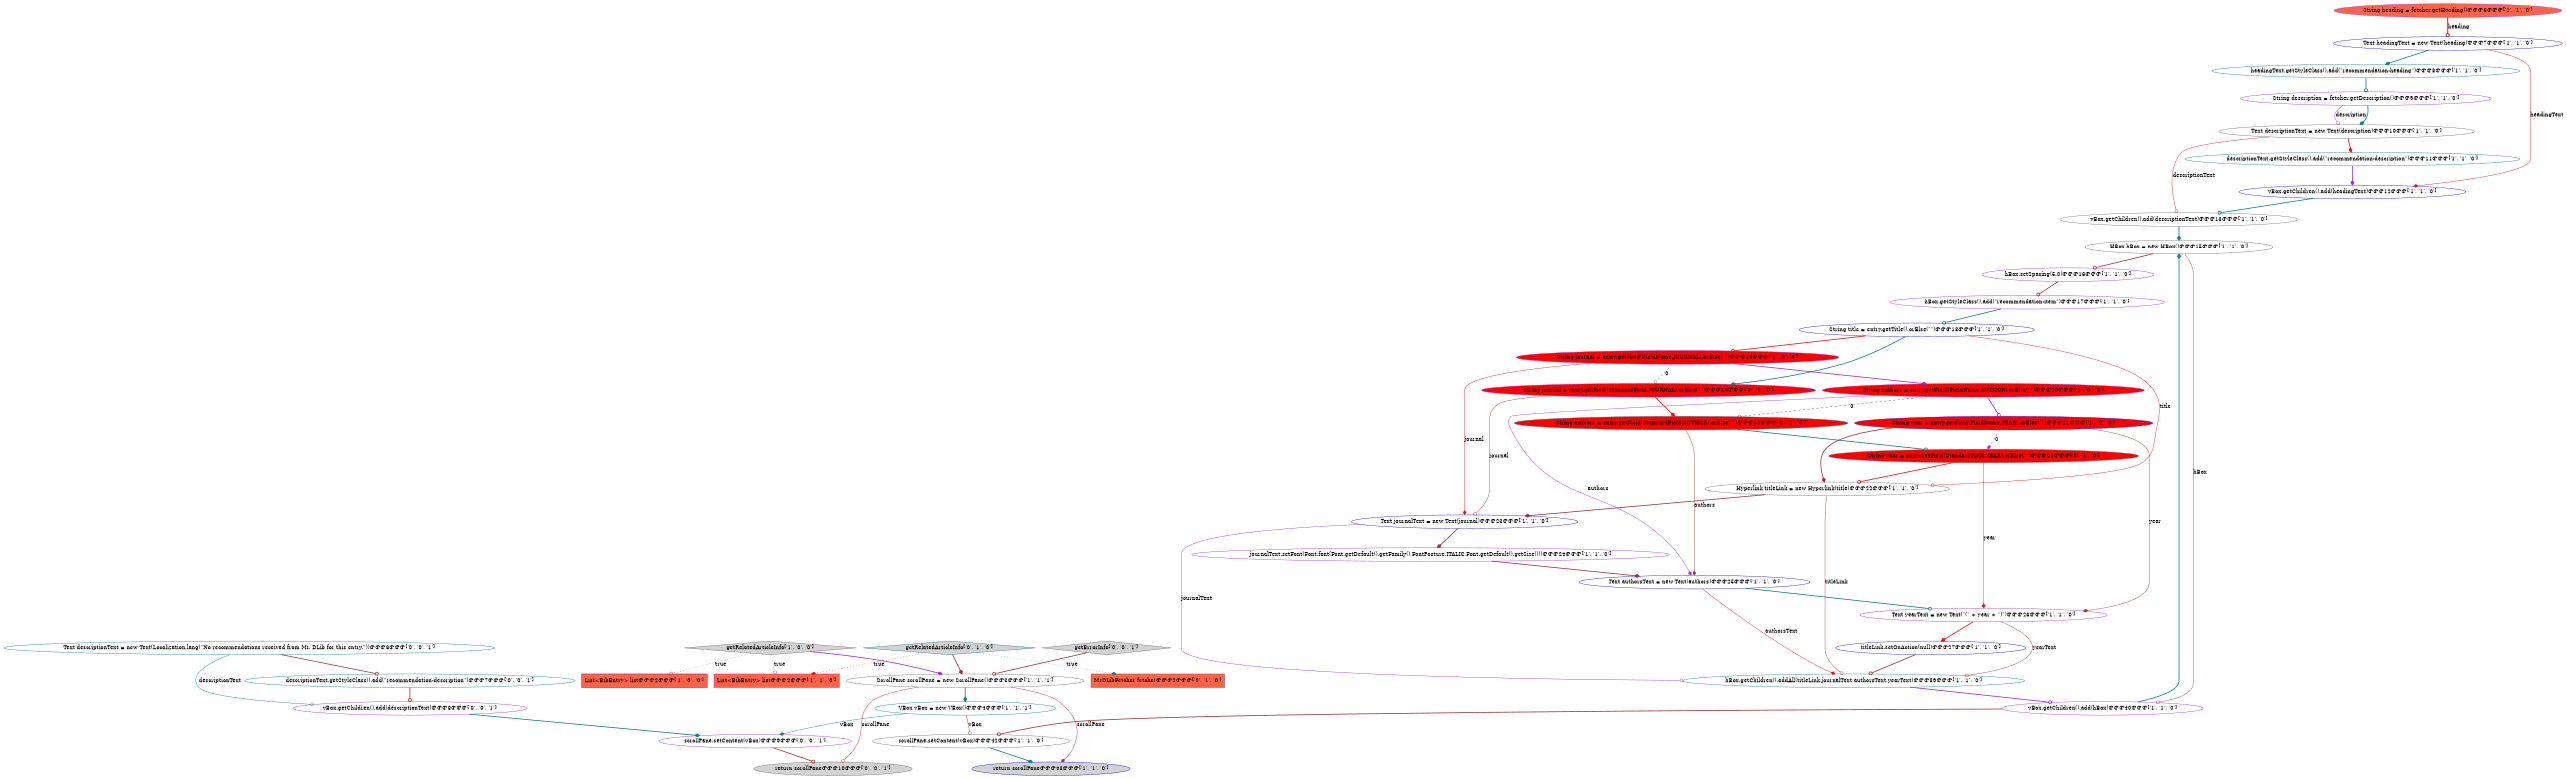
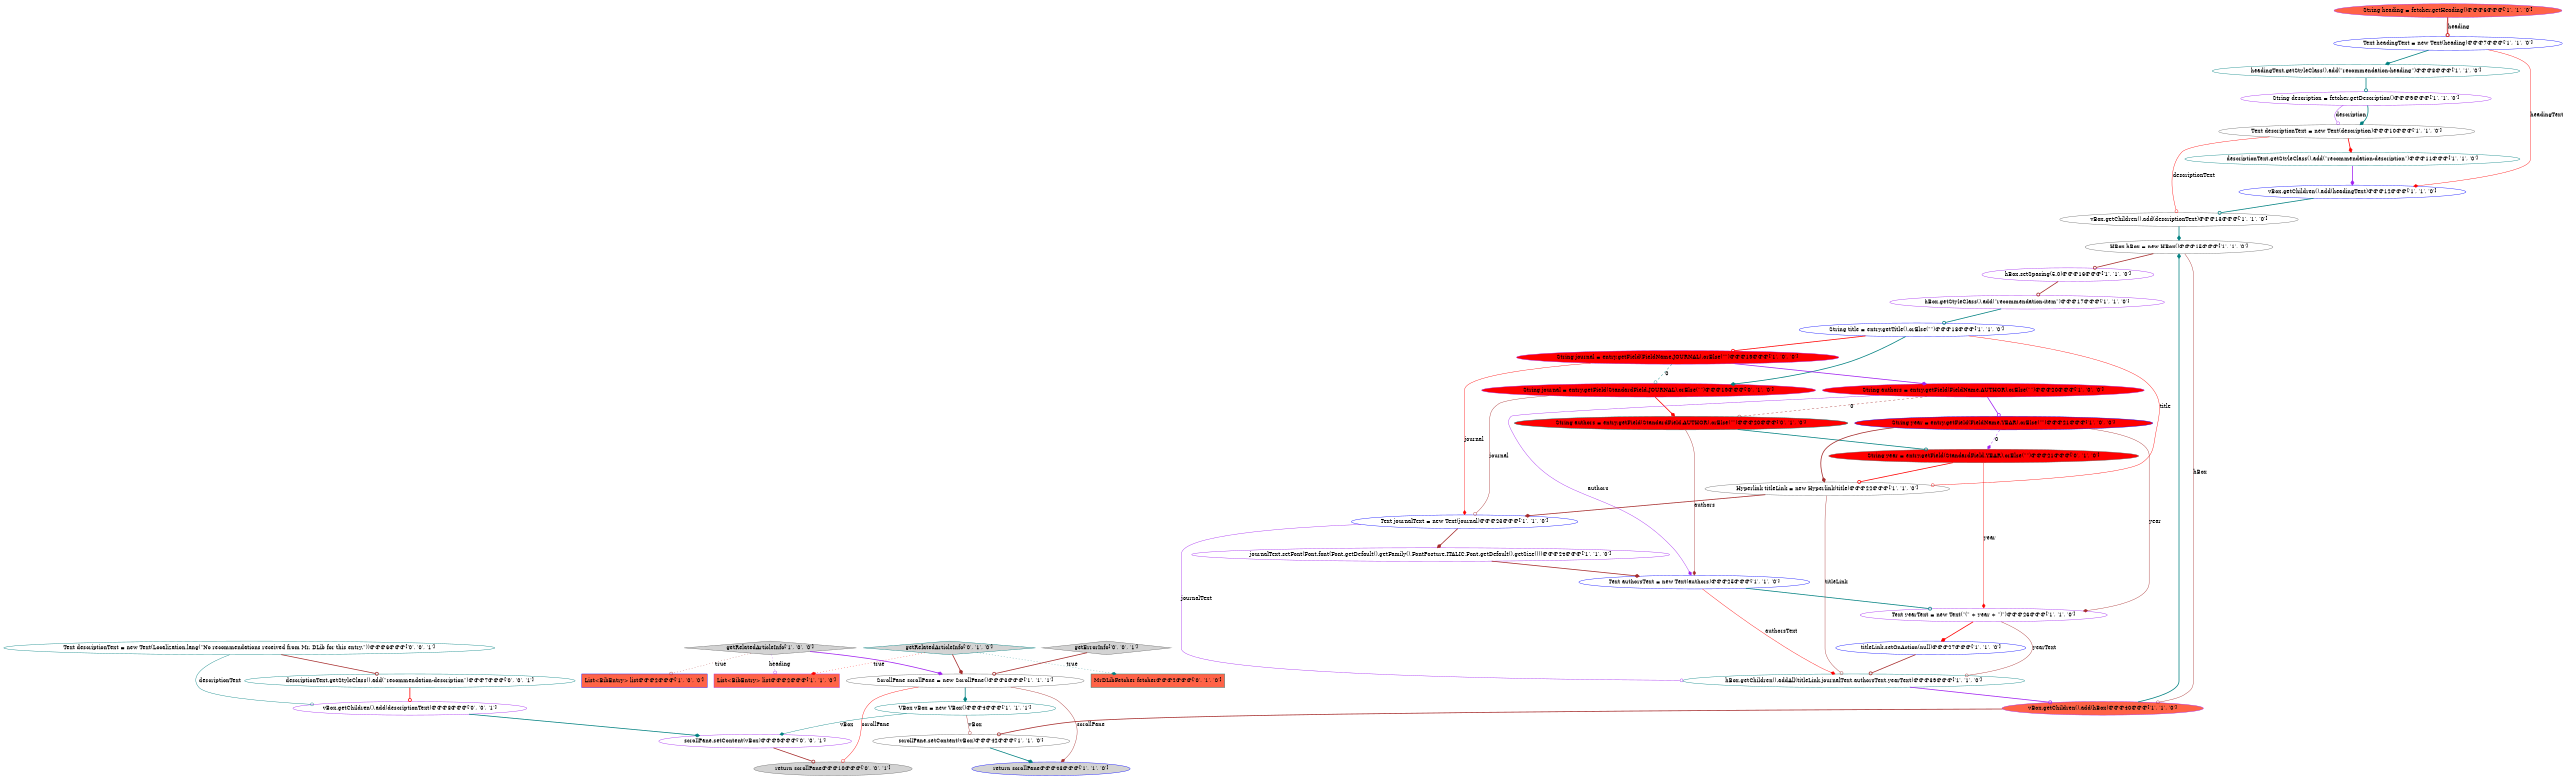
(780, 664) -> (780, 664)
(2103, 708) -> (2103, 708)
